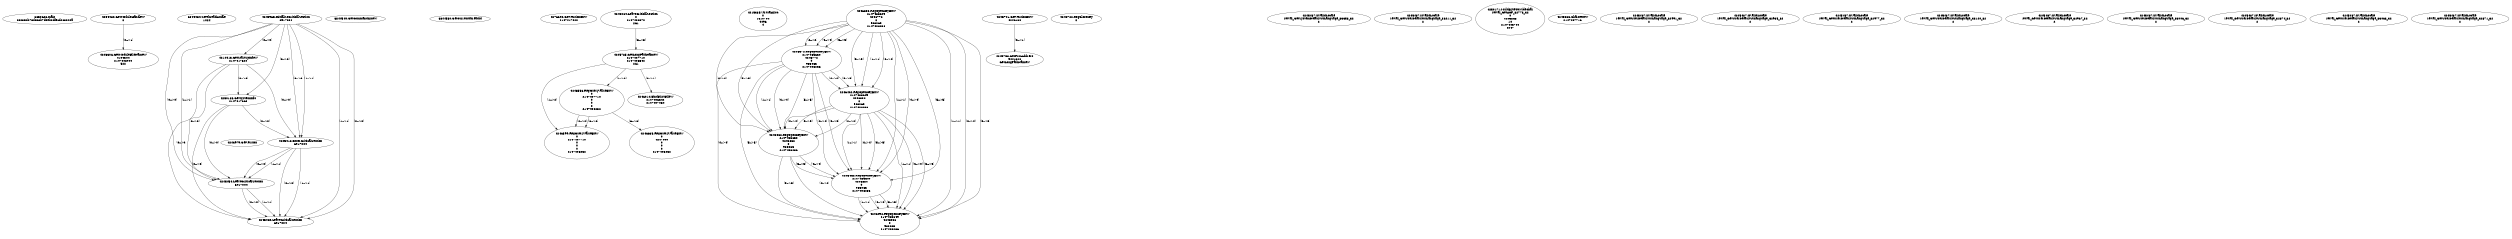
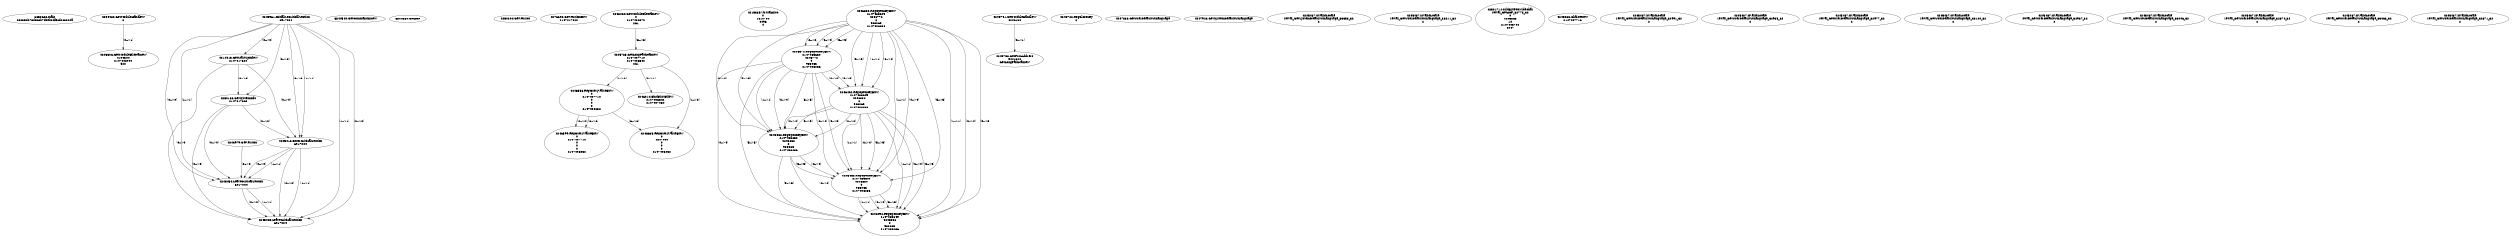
(207, 19) -> none
(286, 19) -> (286, 19)
none -> (408, 19)
(460, 19) -> none
none -> (515, 19)
(636, 19) -> (636, 19)
(1015, 19) -> (1015, 19)
none -> (1143, 19)
none -> (1224, 19)
(552, 80) -> (688, 91)
(193, 118) -> (242, 161)
